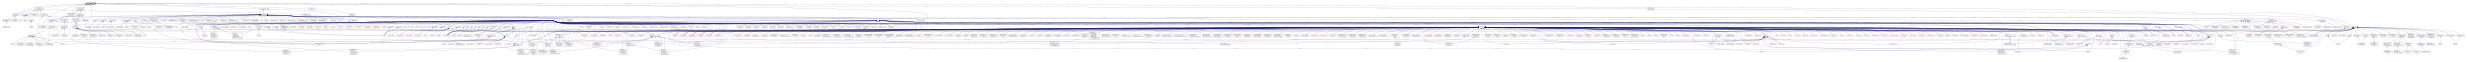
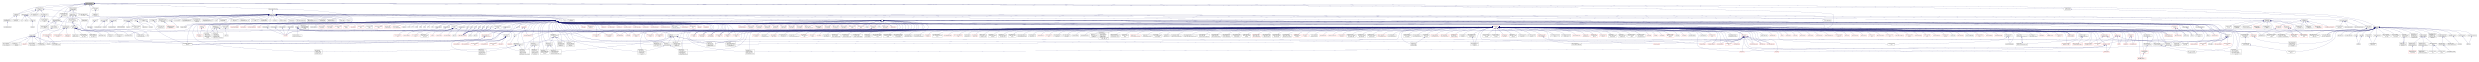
none -> (47, 36)
